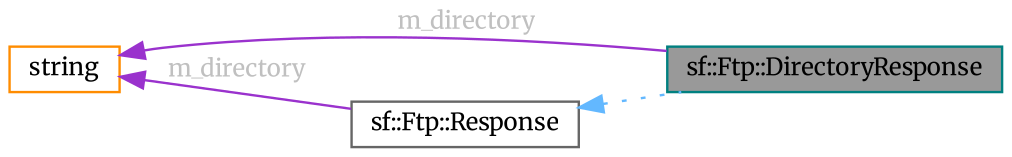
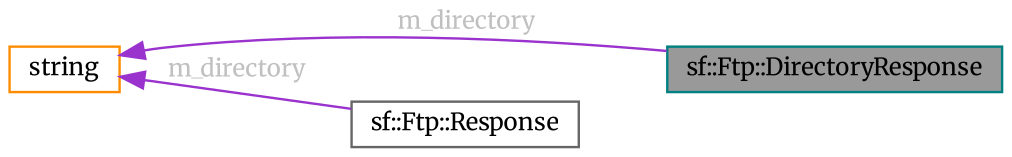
(642, 98) -> none
